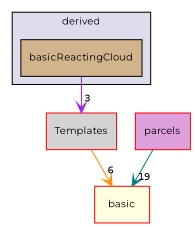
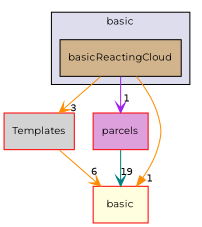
(81, 22) -> (121, 22)
(81, 91) -> (84, 91)
none -> (121, 91)
none -> (160, 126)
